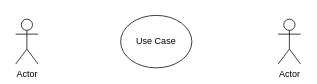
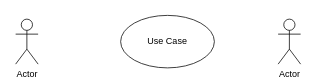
(156, 42) -> (167, 42)
